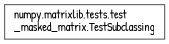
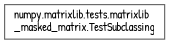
(85, 22) -> (85, 22)
